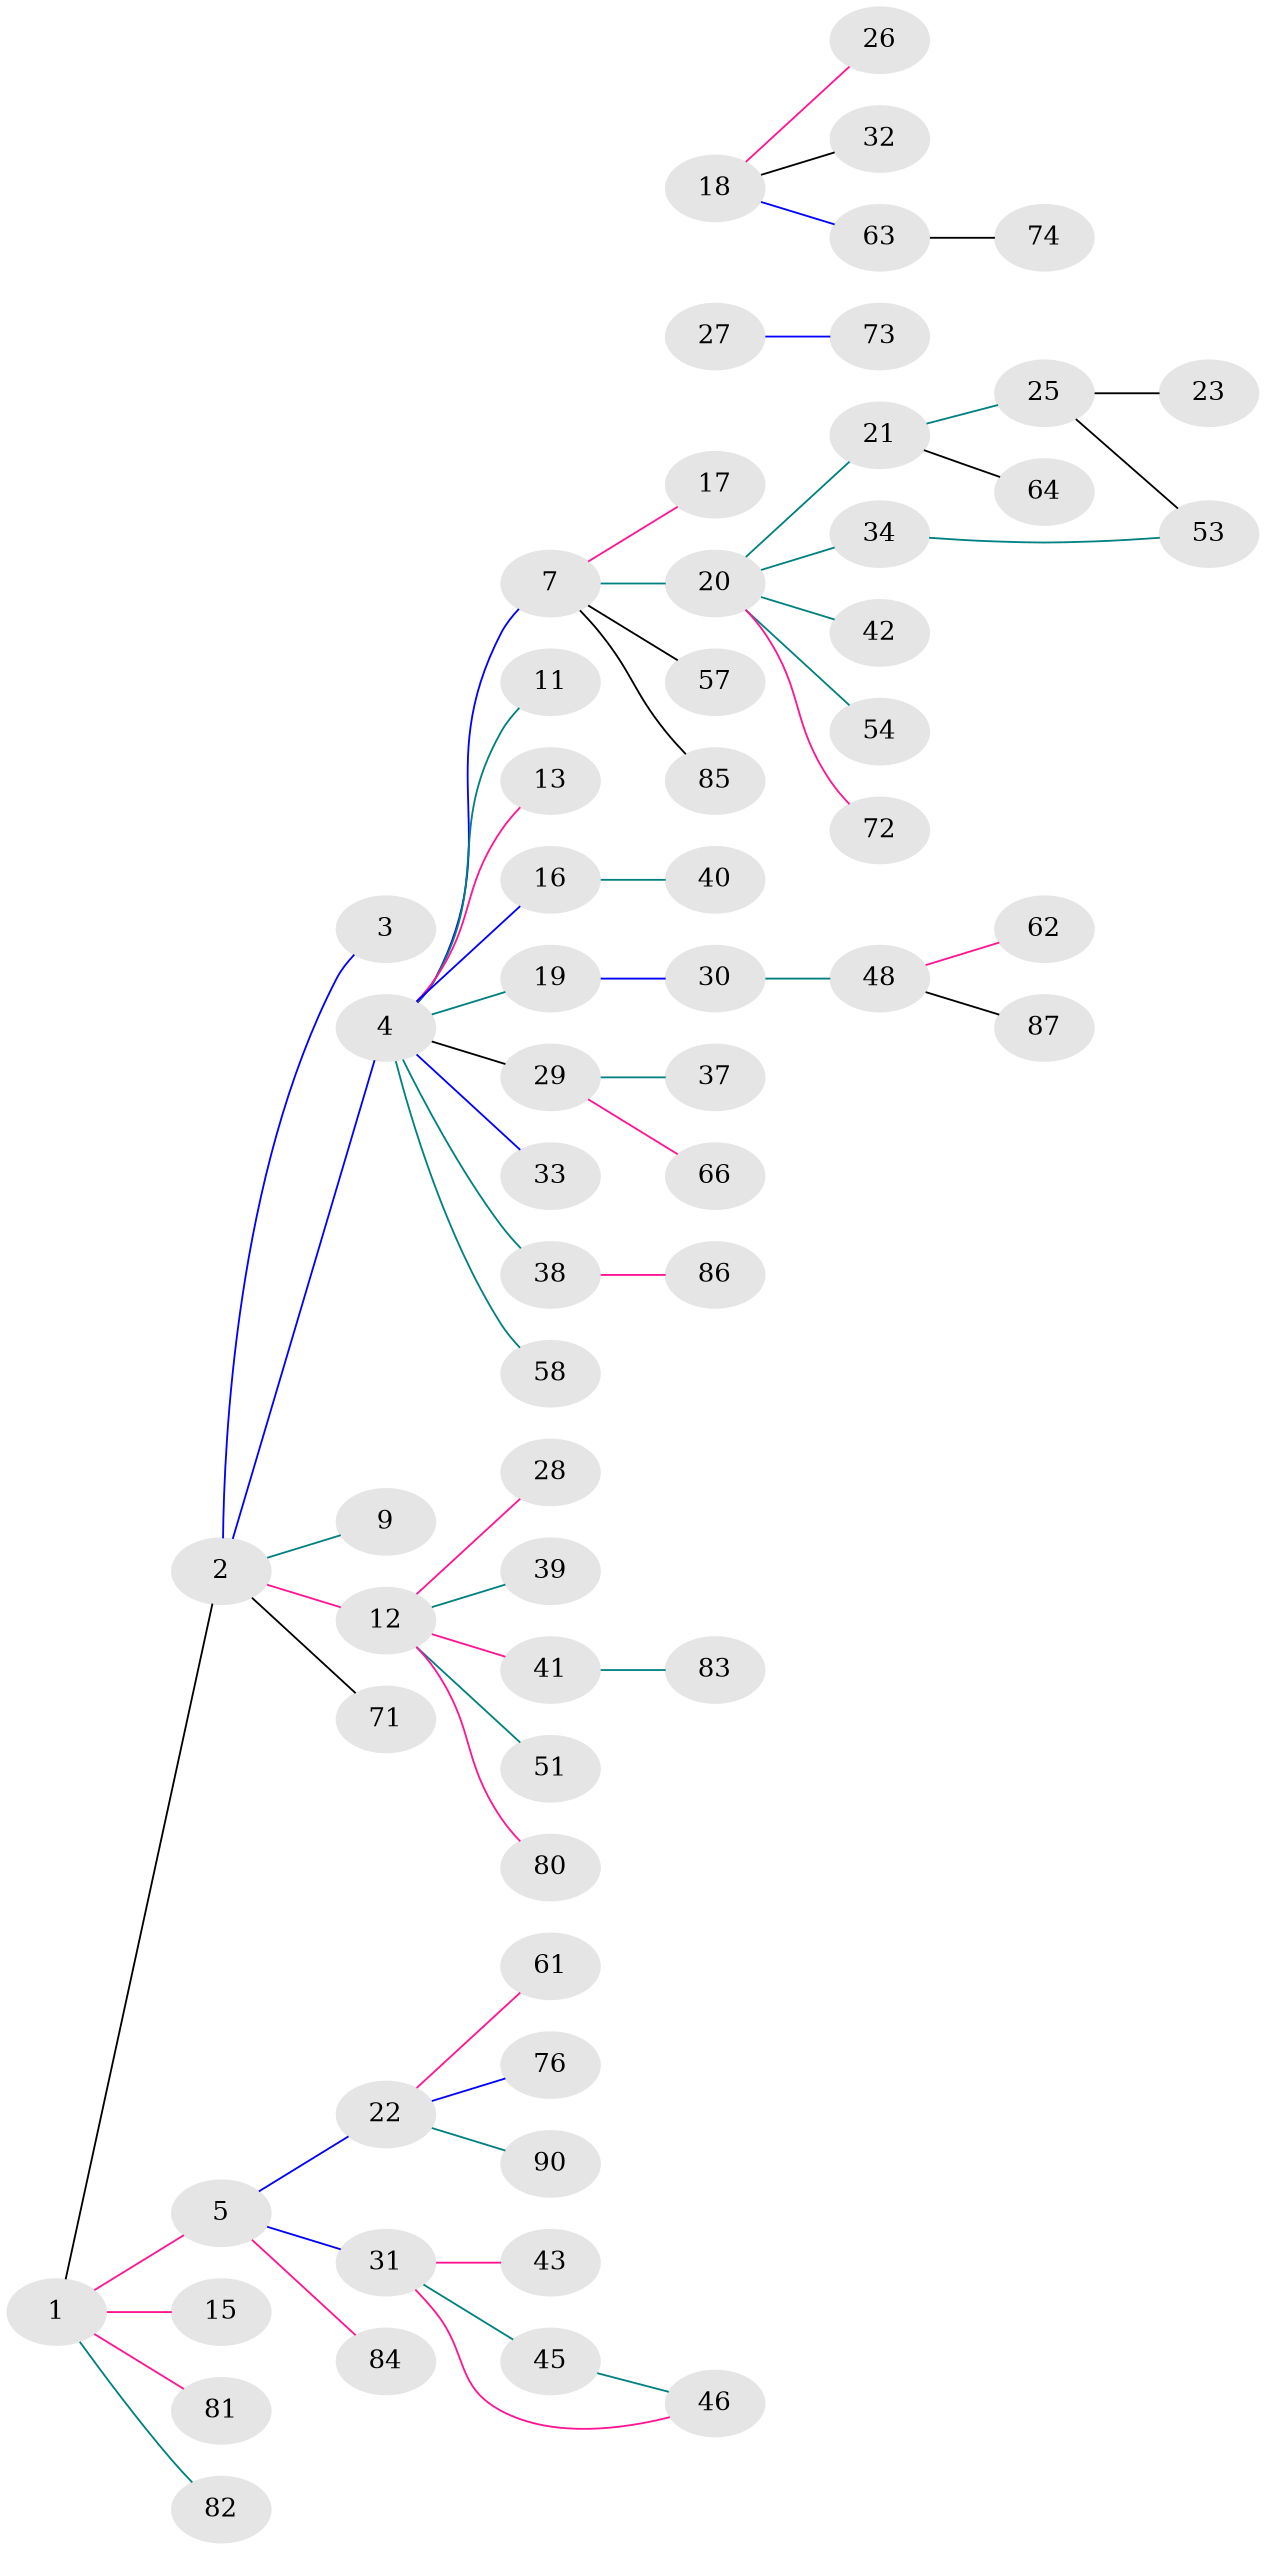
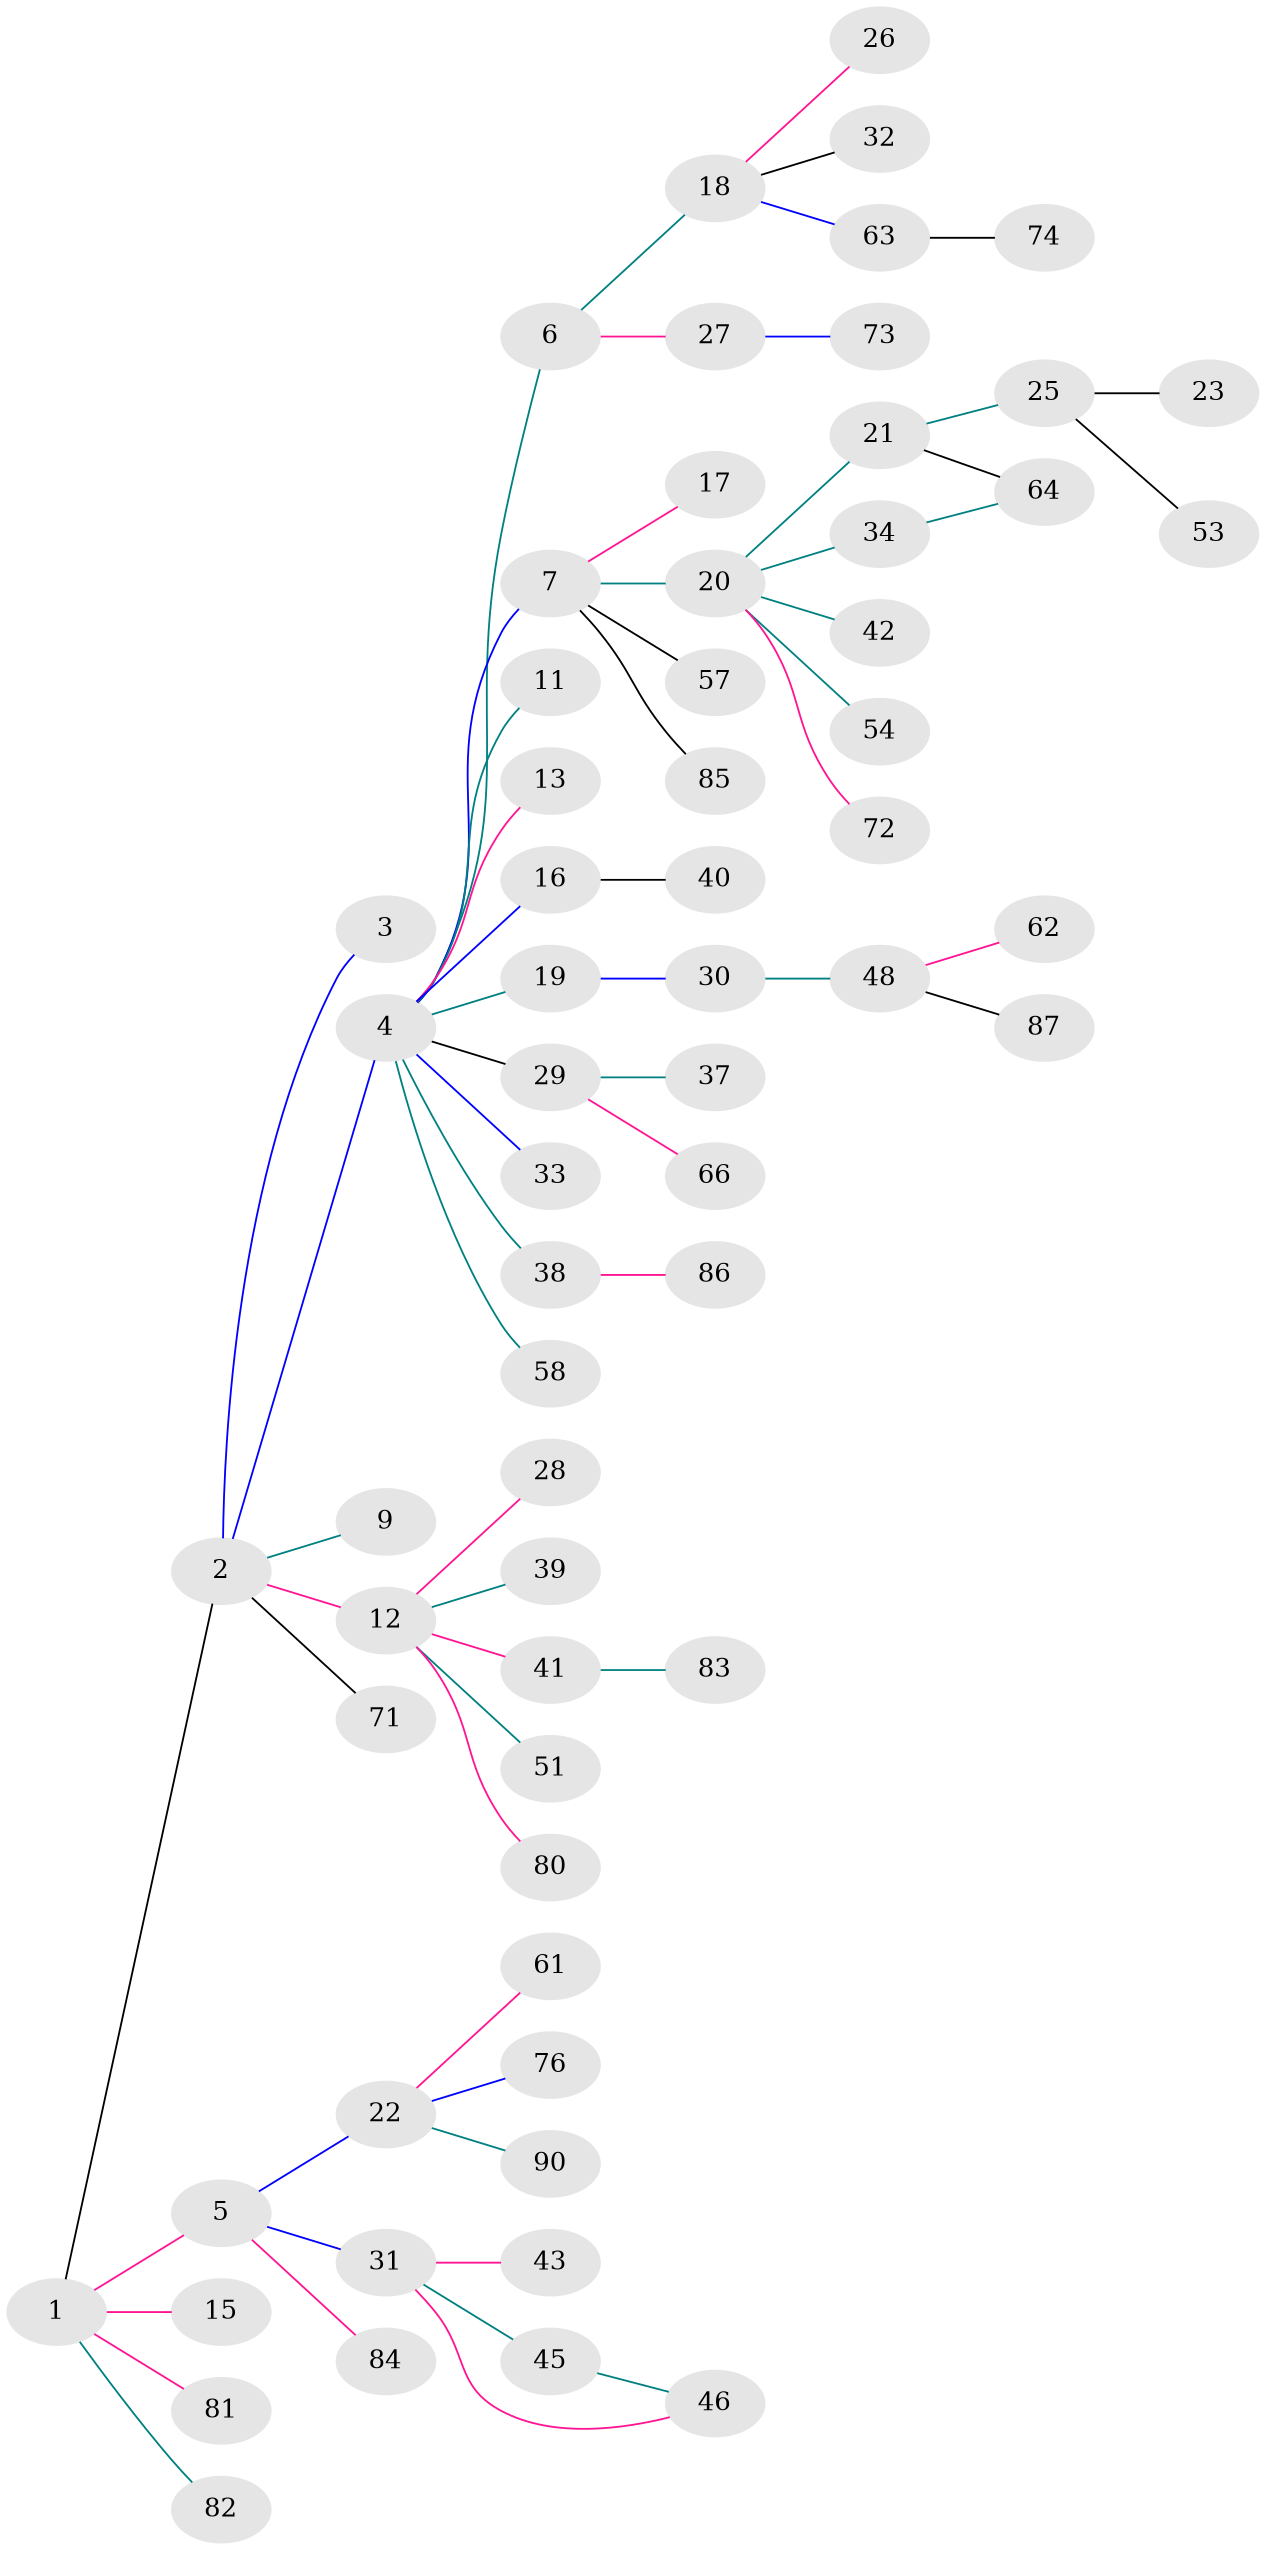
none -> (551, 337)
(1044, 543) -> (962, 513)
(633, 880) -> (633, 880)
